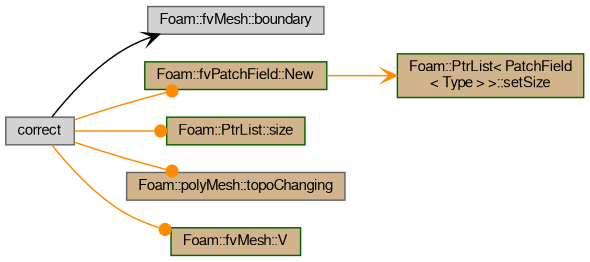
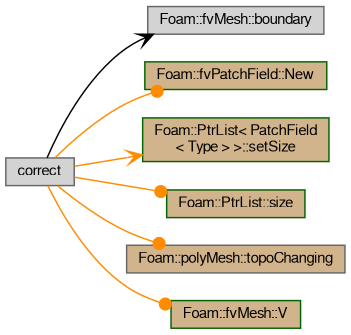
(355, 76) -> (101, 162)
